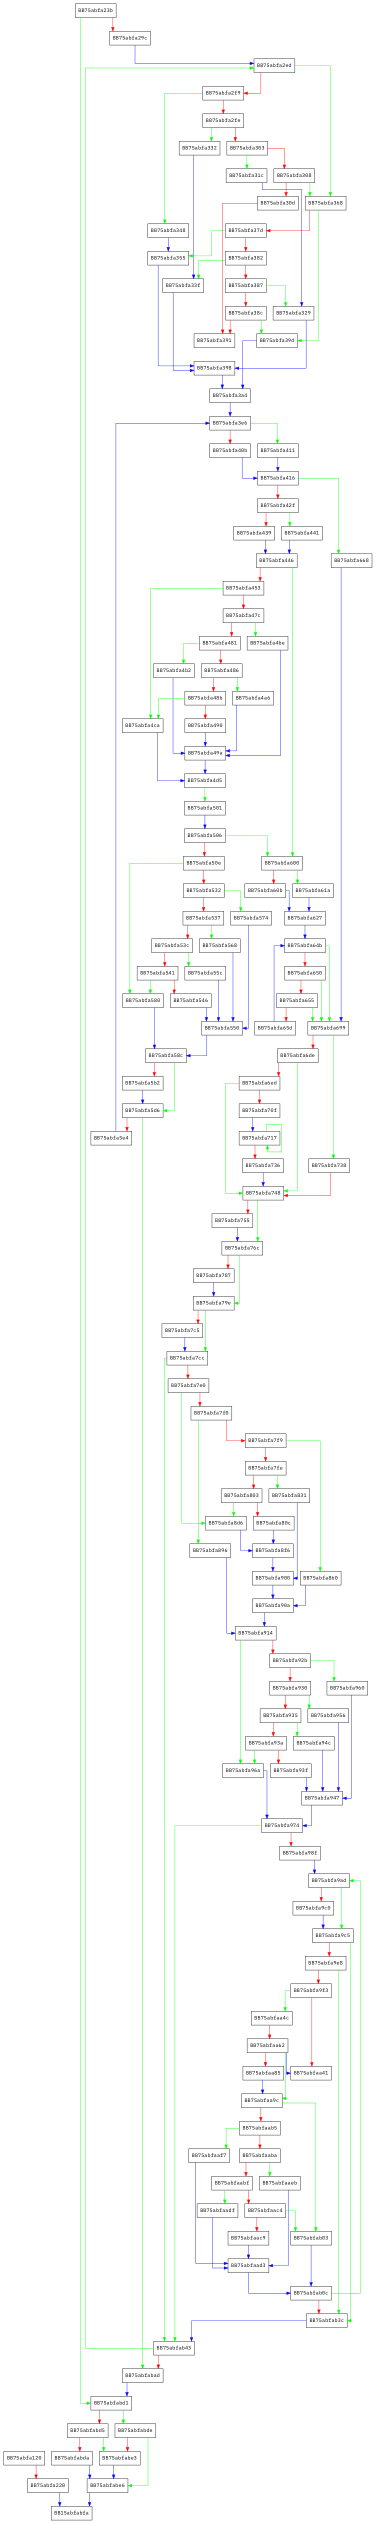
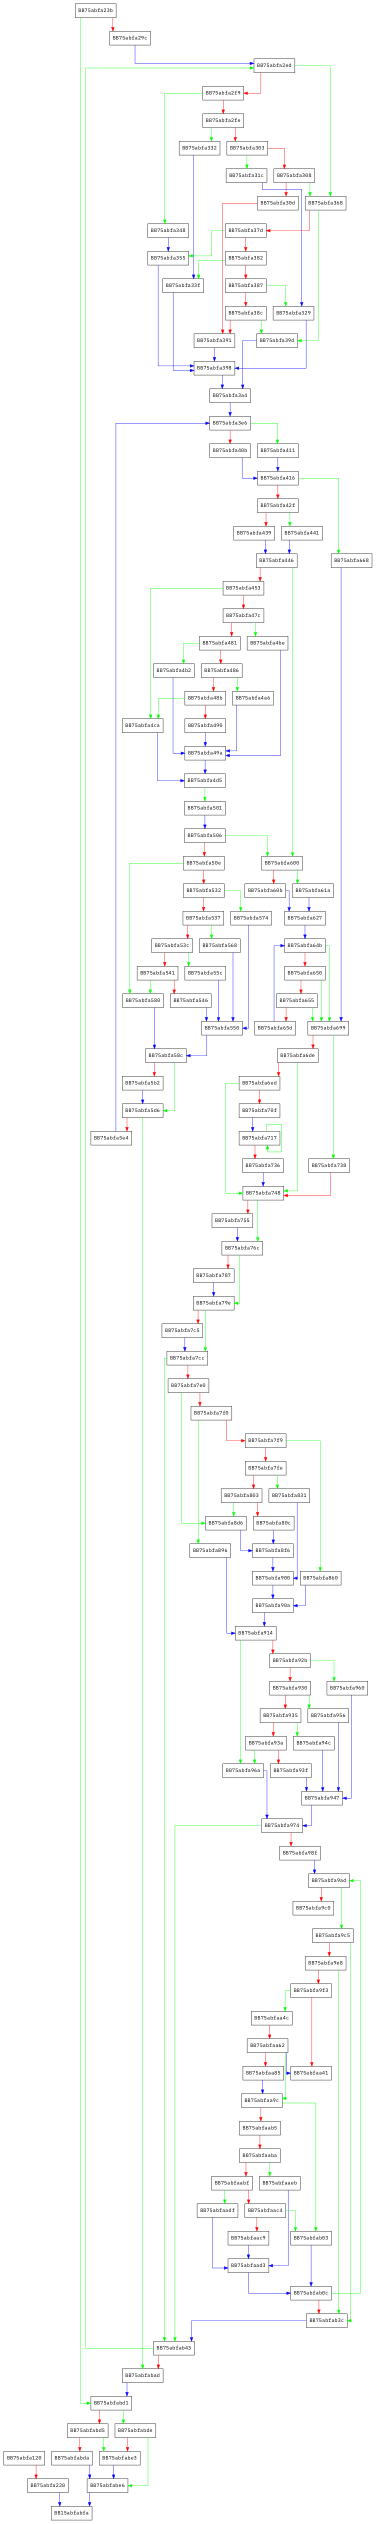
none -> (214, 352)
(323, 1920) -> none
(209, 2156) -> none
